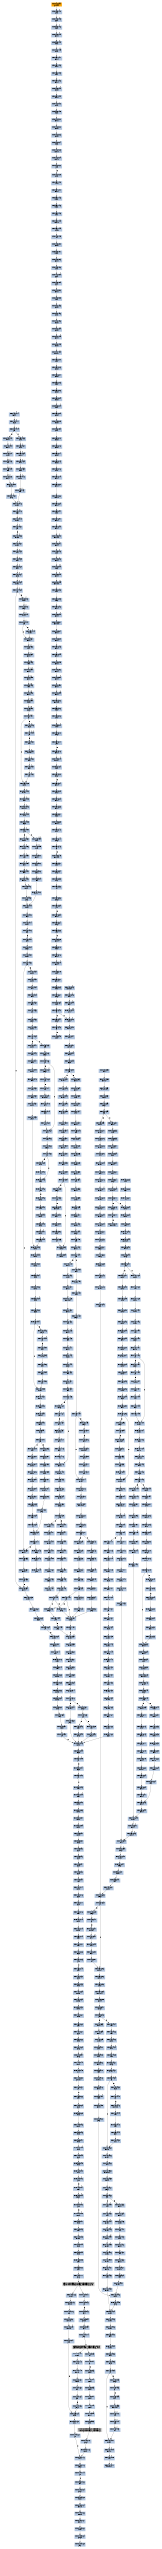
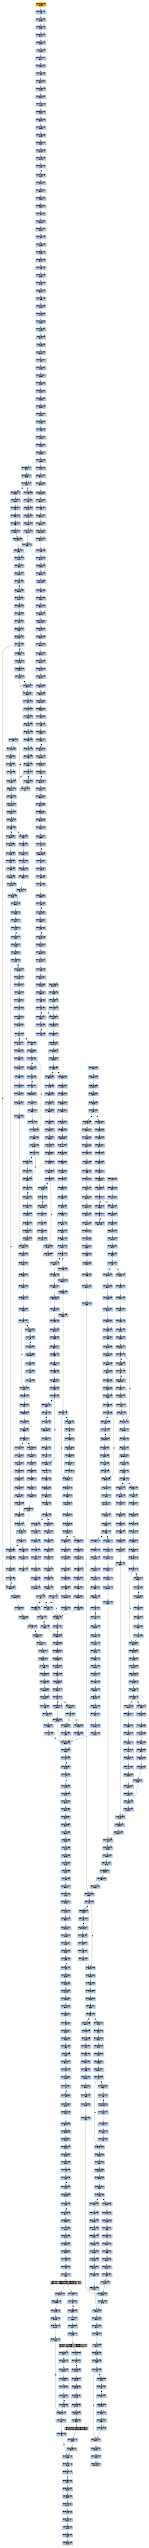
(29, 738) -> (20, 764)
